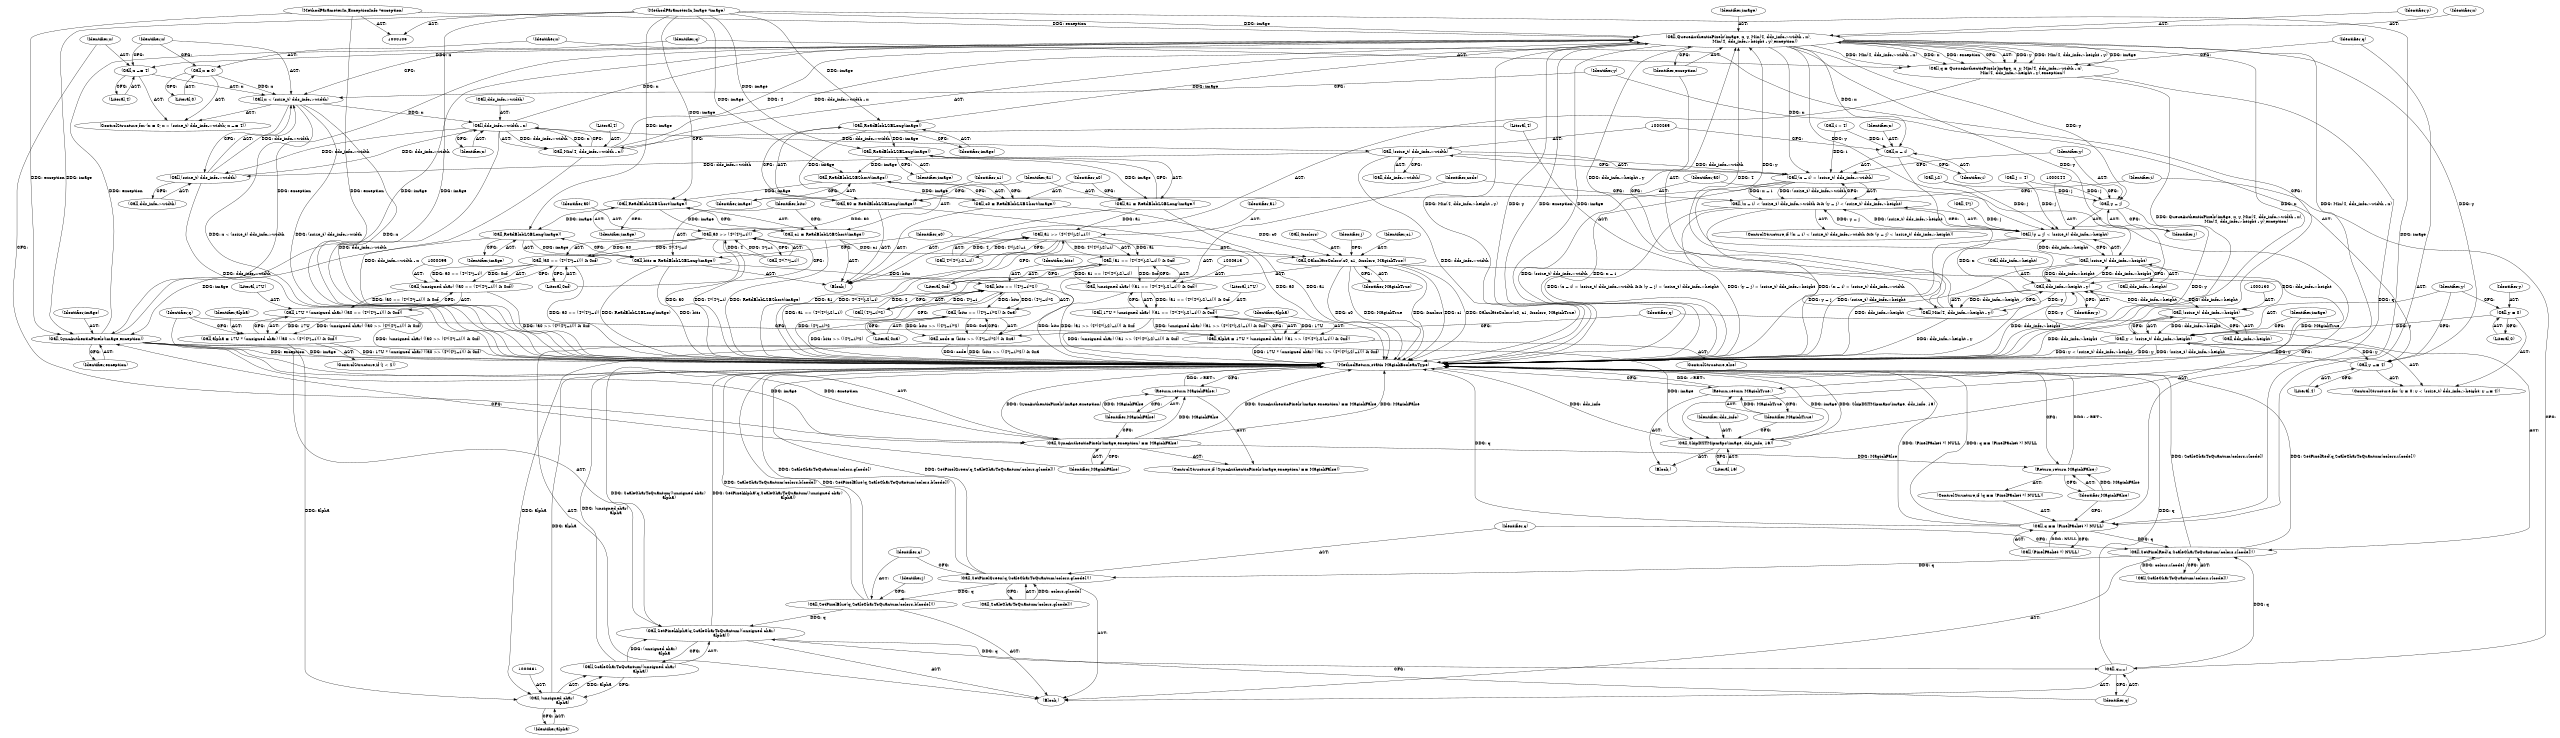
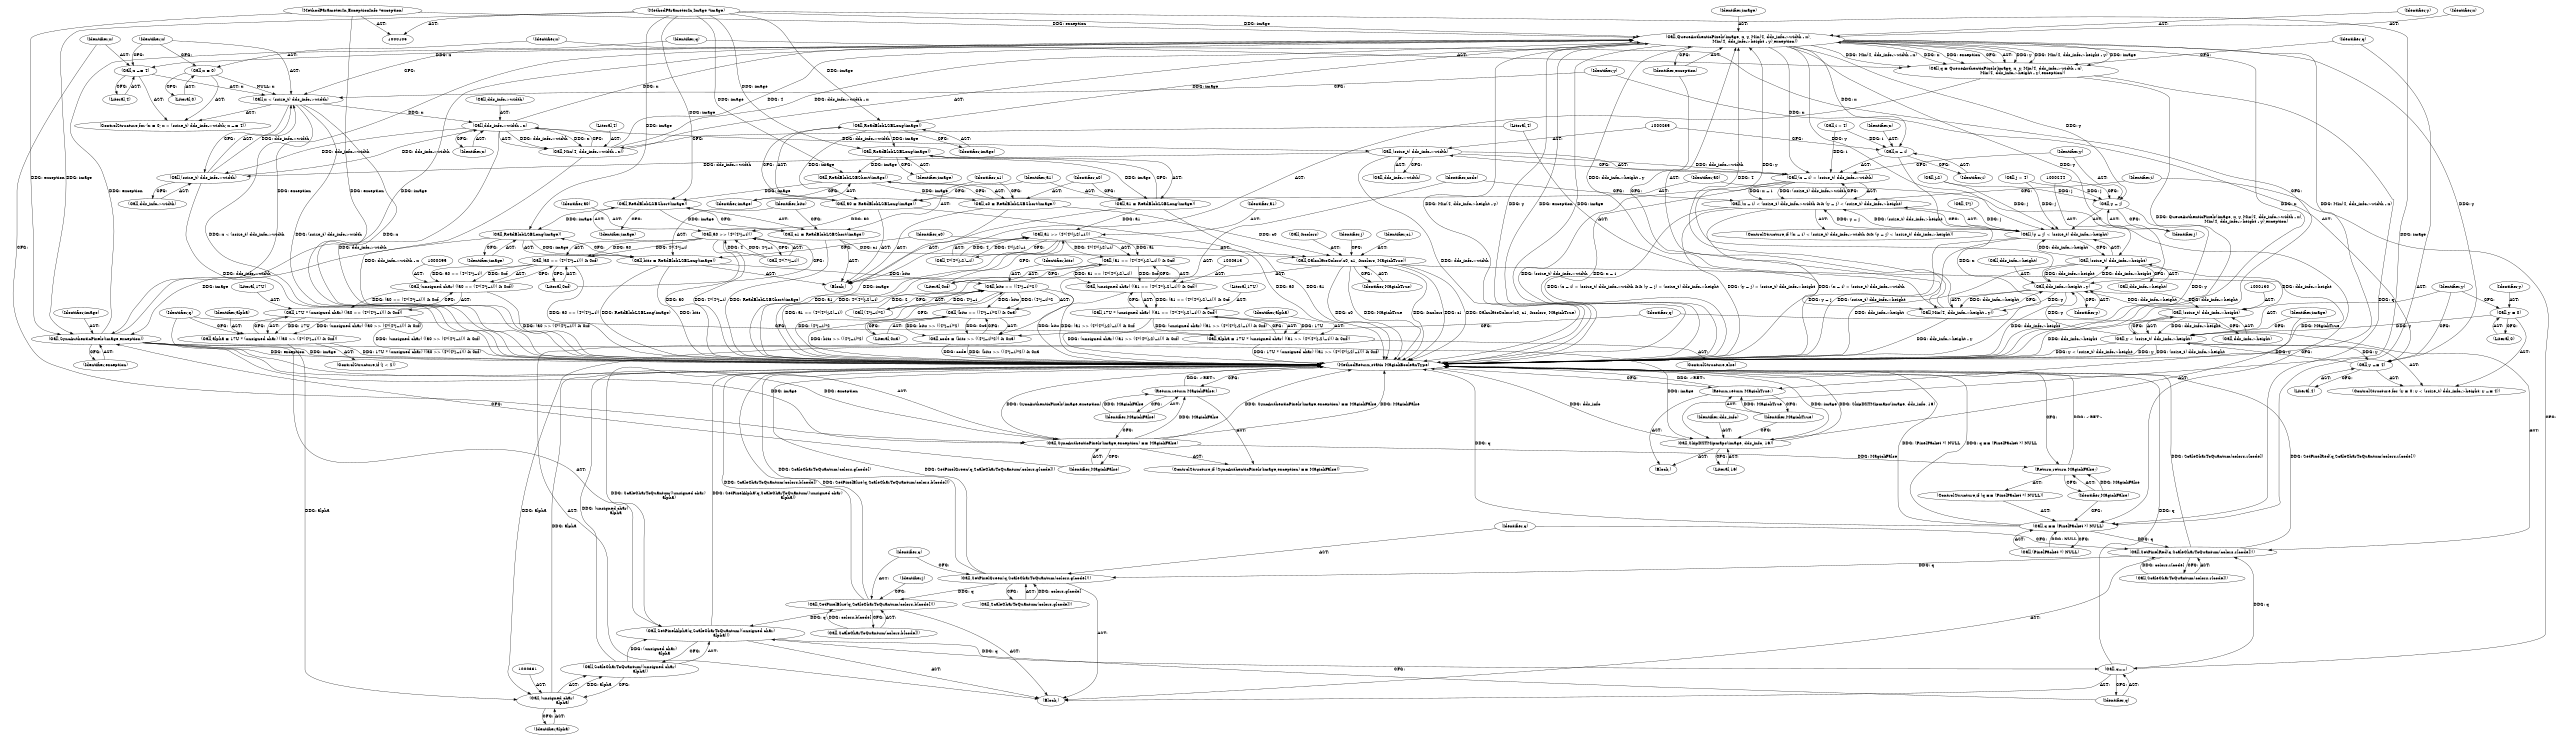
(266, 87) -> (266, 87)
(491, 317) -> (765, 355)
none -> (874, 633)
